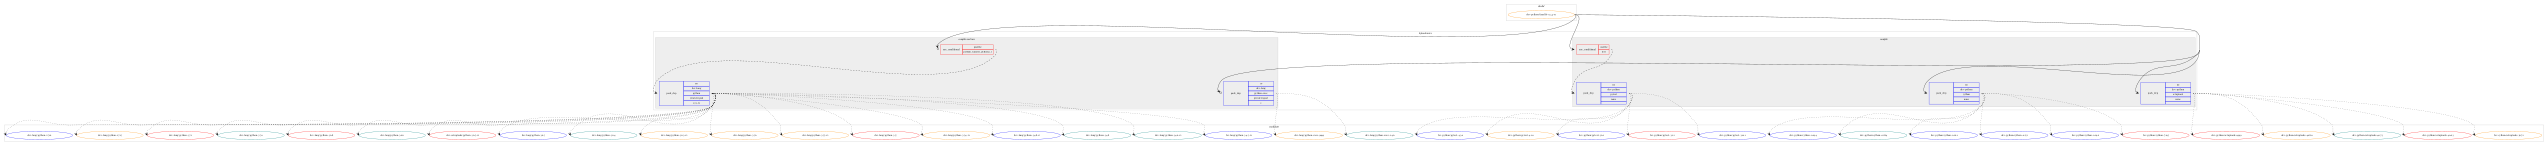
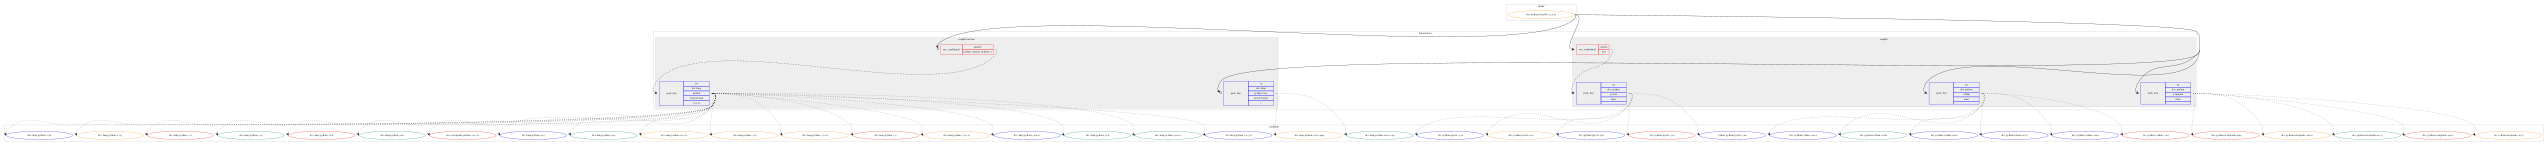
(1521, 135) -> (1521, 135)
(1733, 135) -> (1733, 135)
